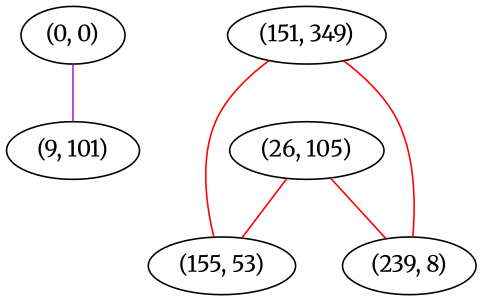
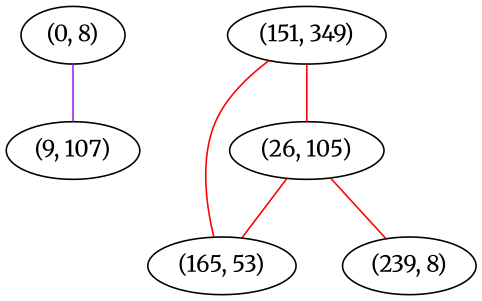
(73, 35) -> (73, 35)
(405, 138) -> (307, 93)
(73, 151) -> (73, 151)
(222, 266) -> (222, 266)
